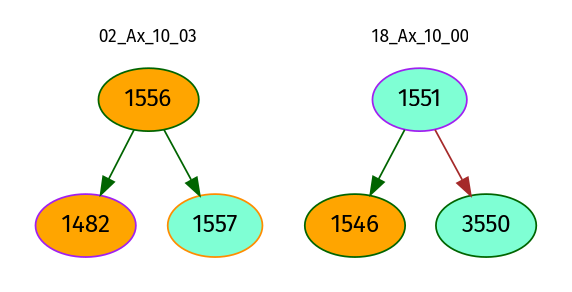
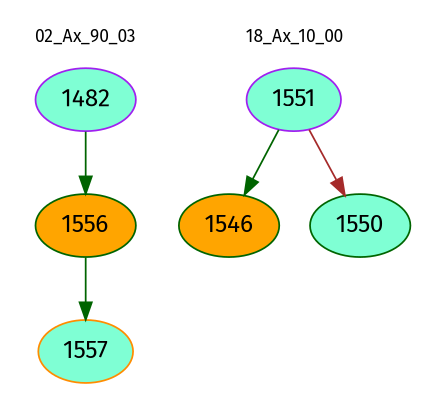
(149, 38) -> (86, 38)
(121, 154) -> (86, 154)
(86, 226) -> (86, 100)
(486, 226) -> (360, 226)
